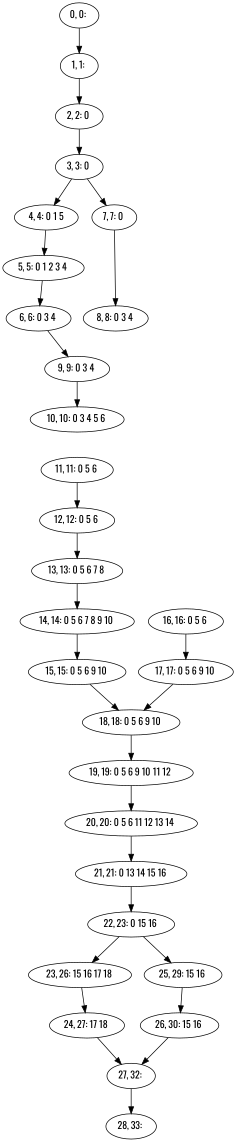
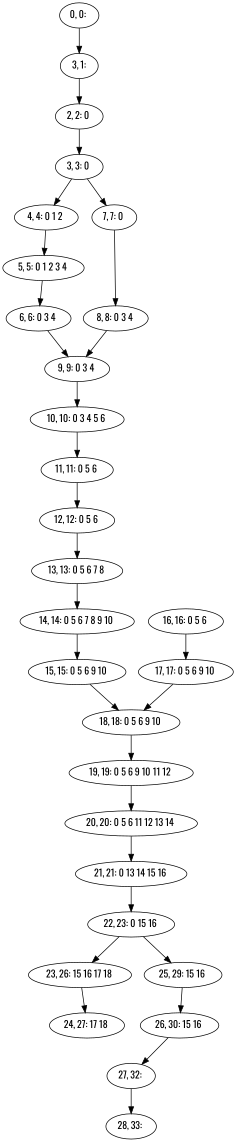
(79, 66) -> (79, 66)
(46, 217) -> (46, 217)
none -> (99, 341)
none -> (77, 441)
(107, 1048) -> none
